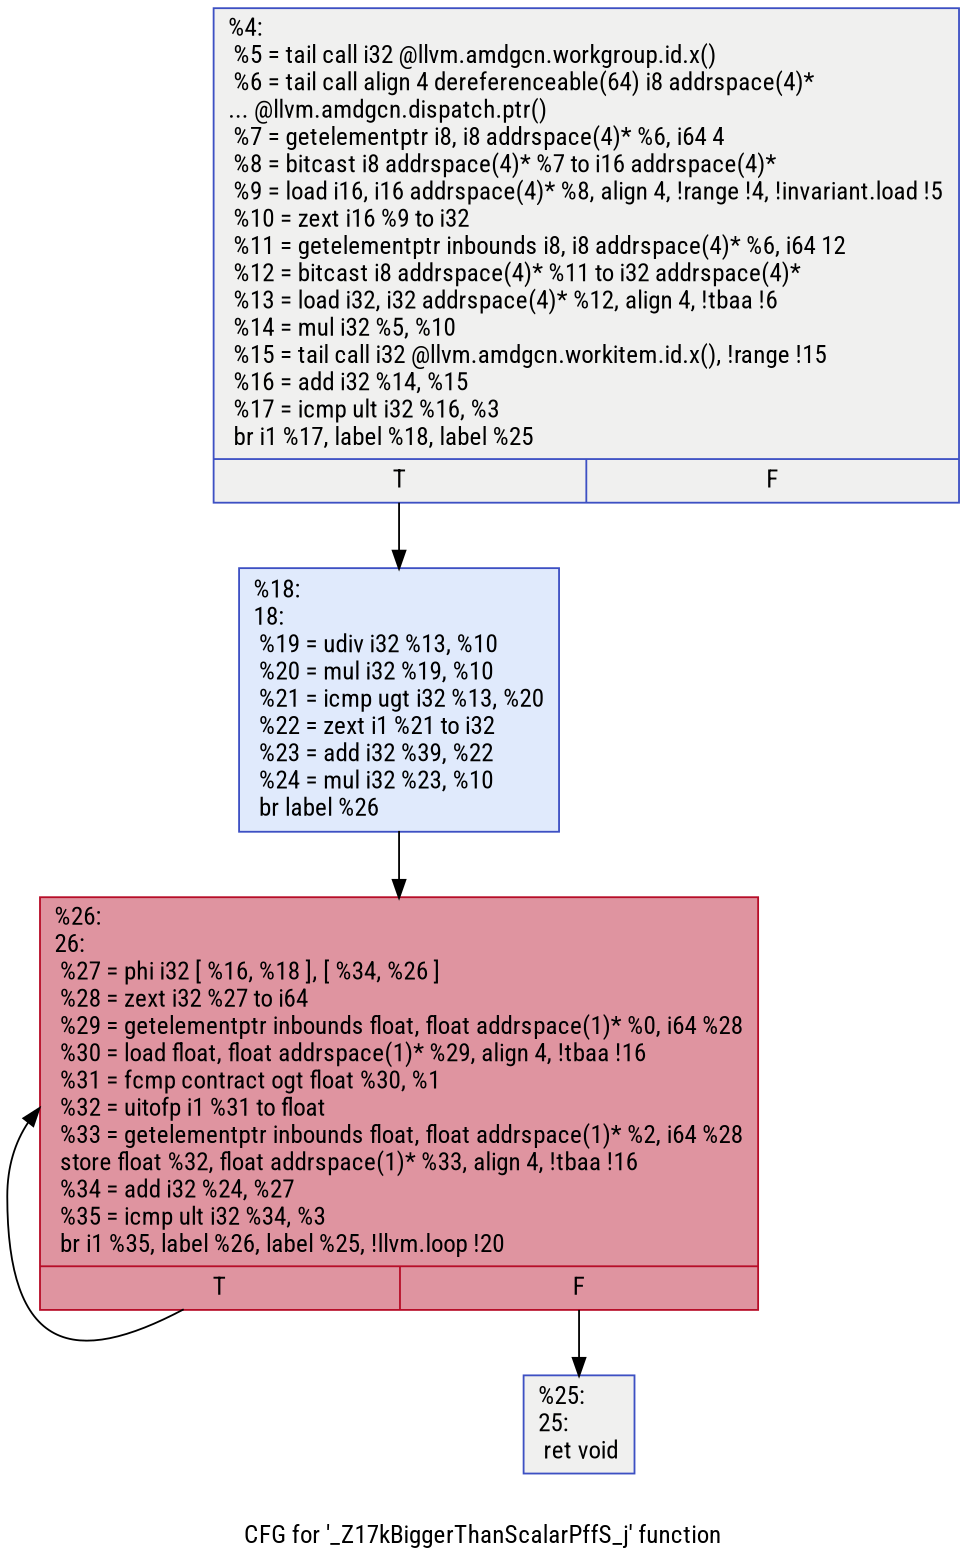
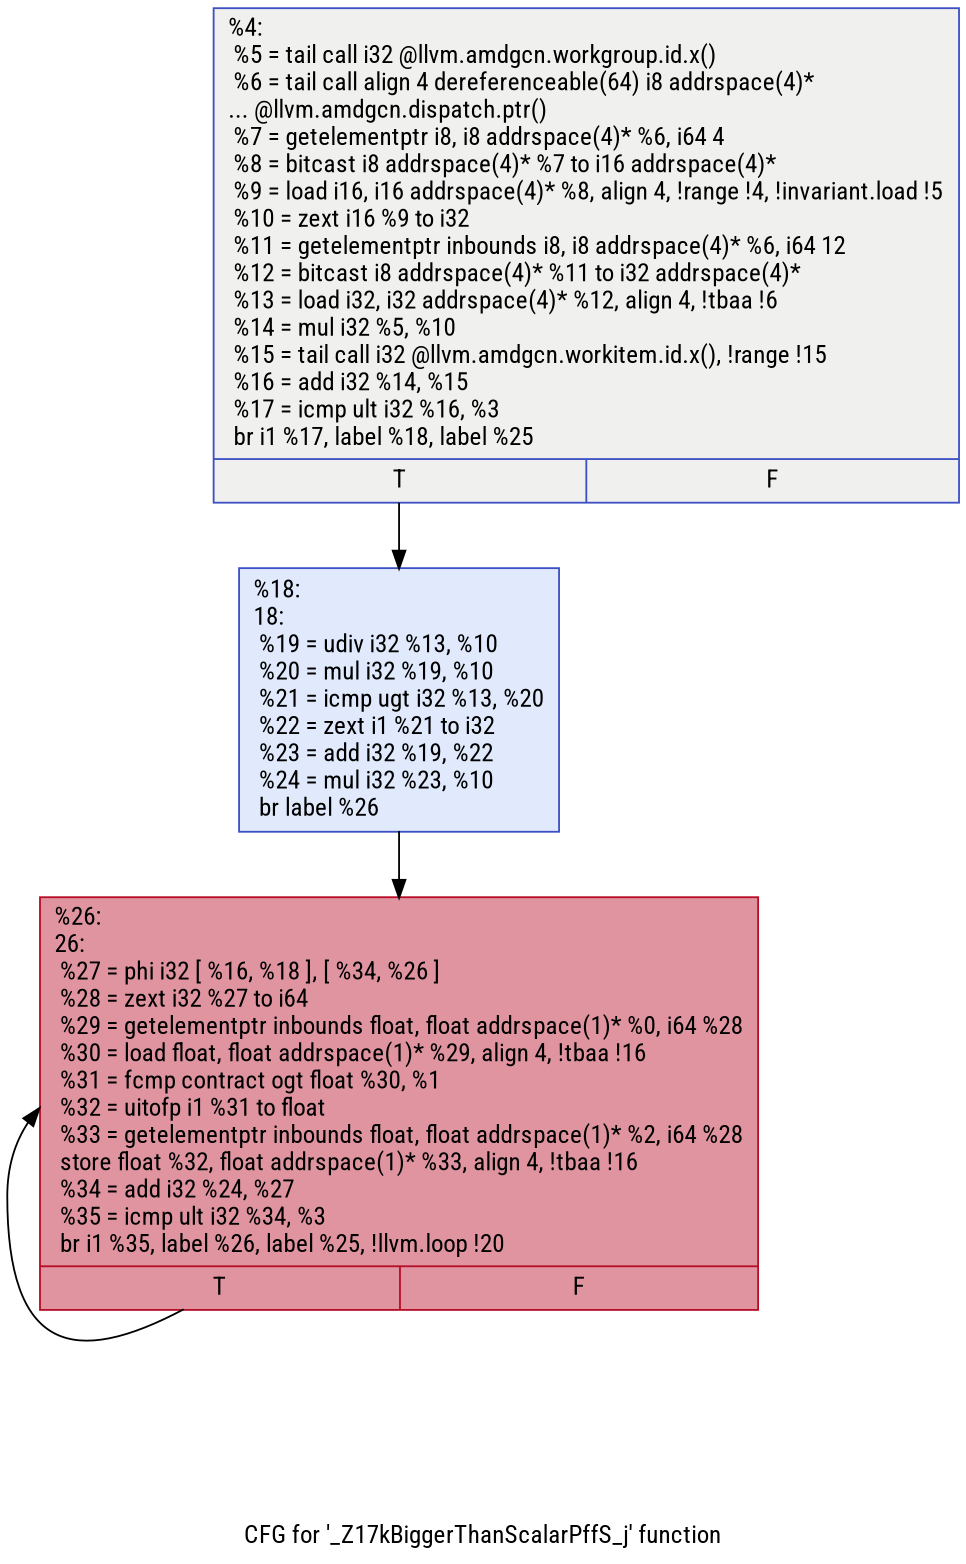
(375, 754) -> (375, 754)
(579, 1424) -> none
